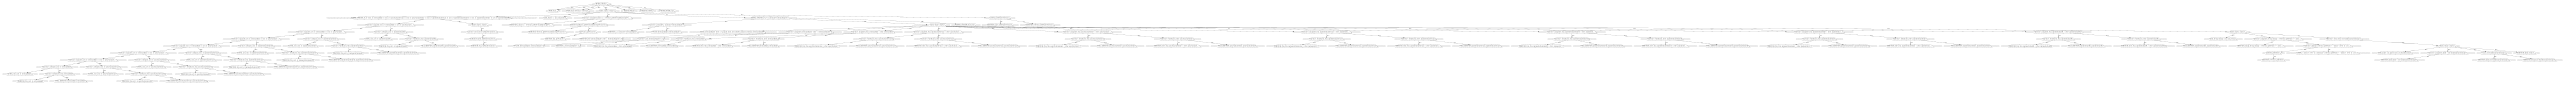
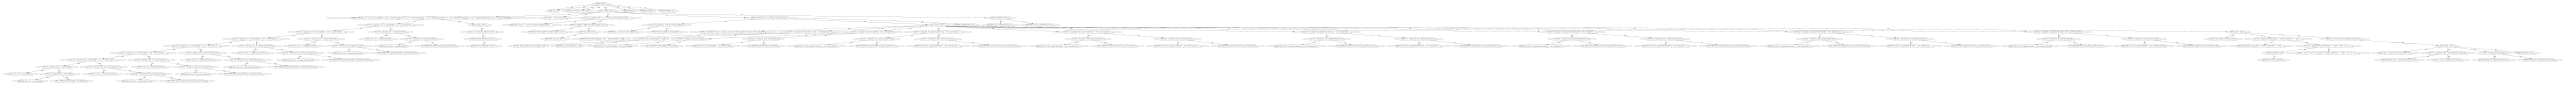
none -> (2448, 60)
